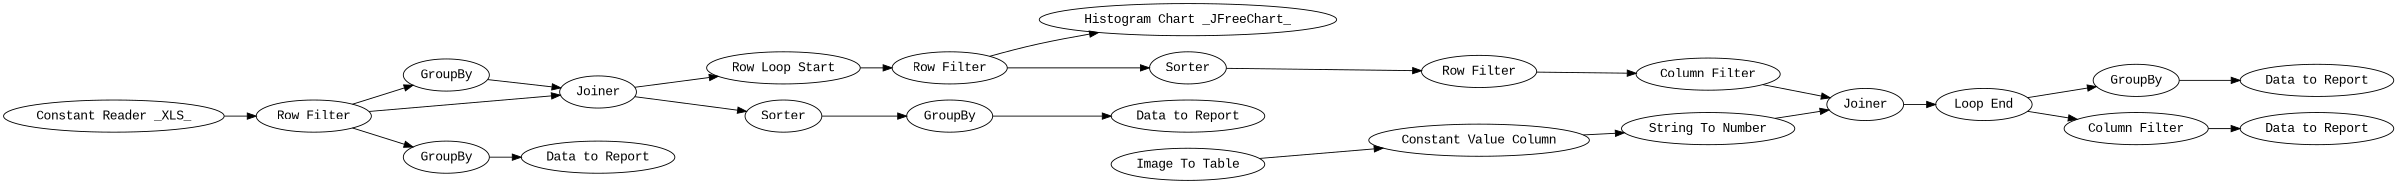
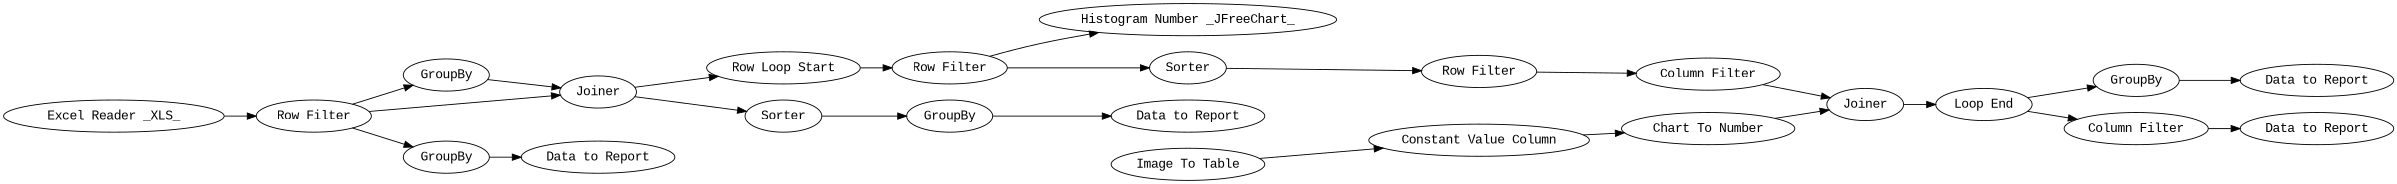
(1188, 20) -> (1188, 20)
(114, 116) -> (114, 116)
(1708, 129) -> (1708, 129)
